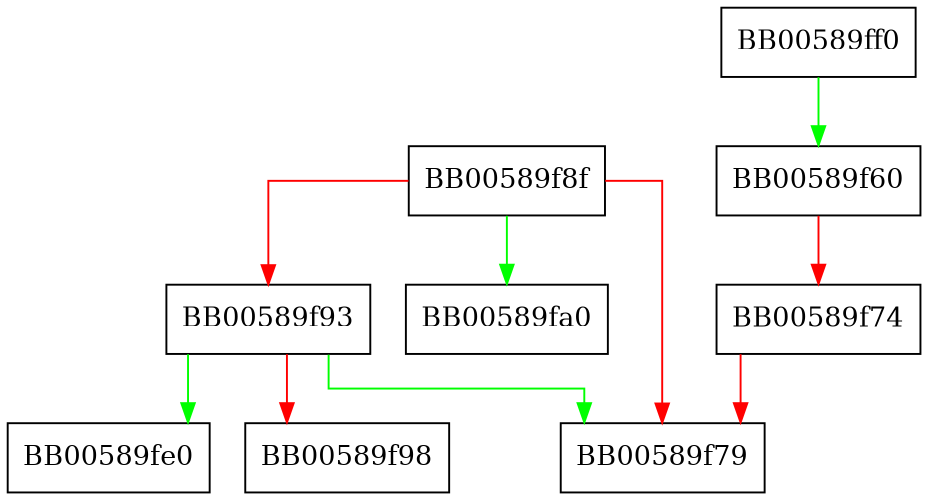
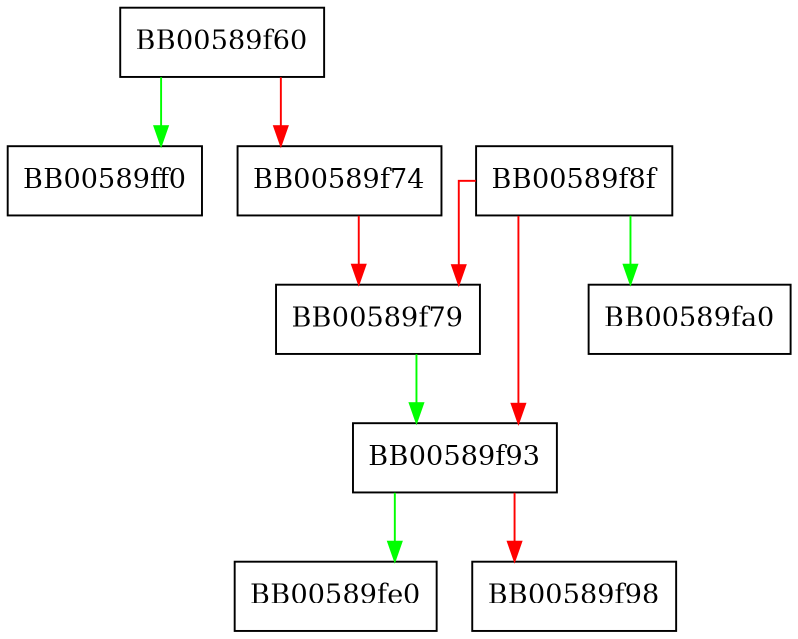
(818, 102) -> (161, 102)
(447, 389) -> (416, 379)
